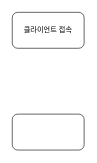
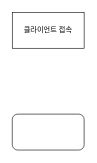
(48, 30) -> (48, 30)
